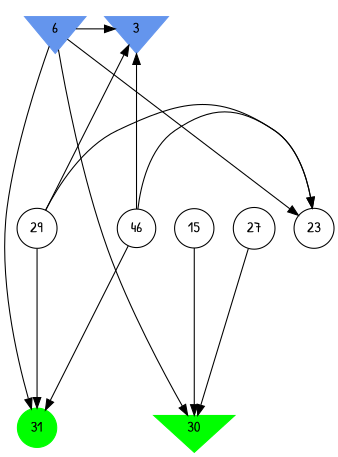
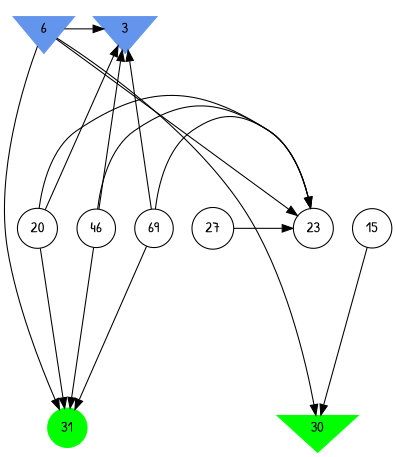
(37, 228) -> (154, 228)
none -> (37, 228)
(225, 327) -> (263, 228)
